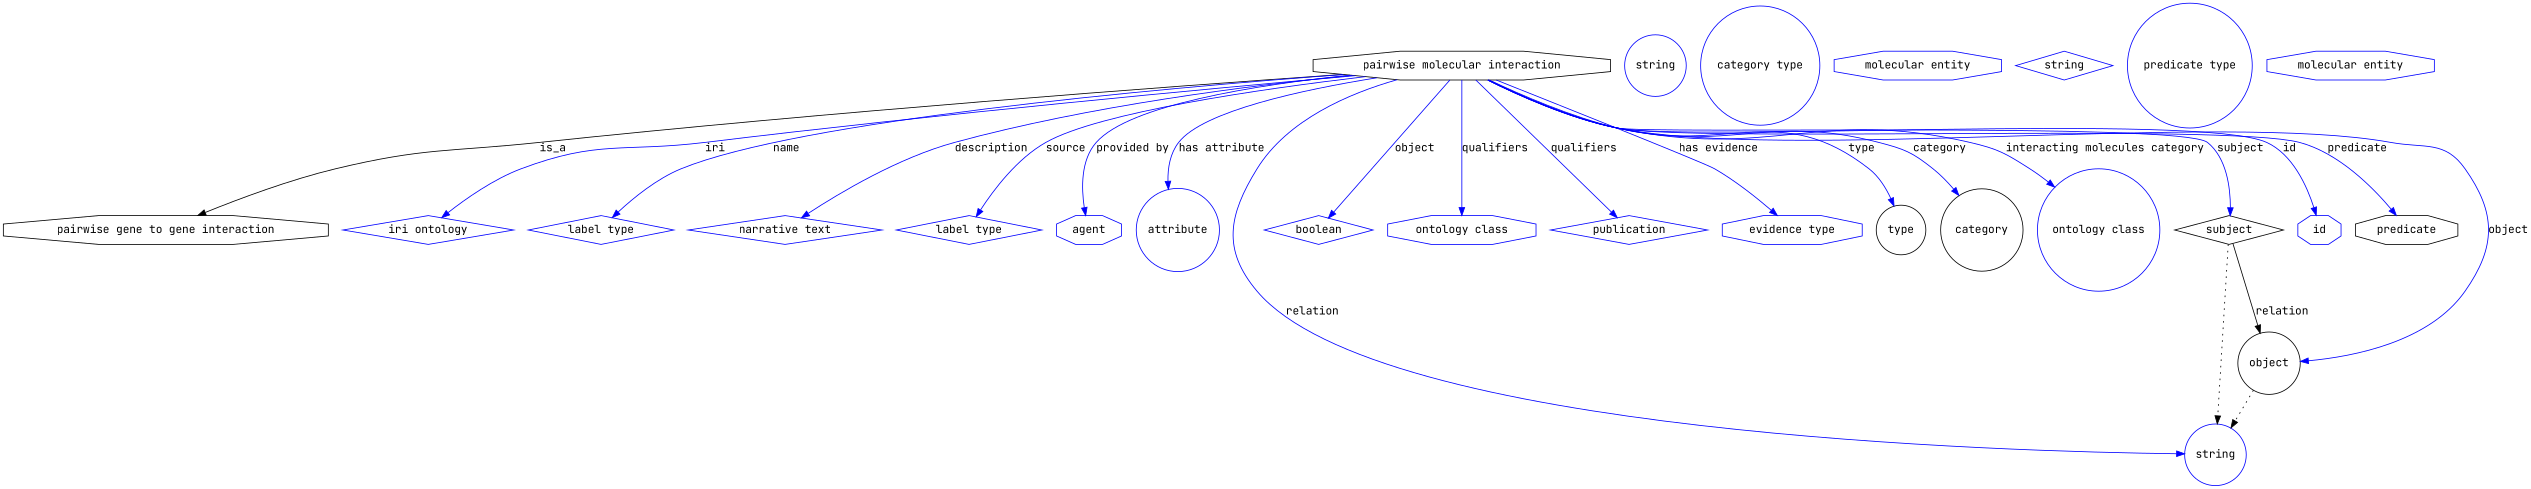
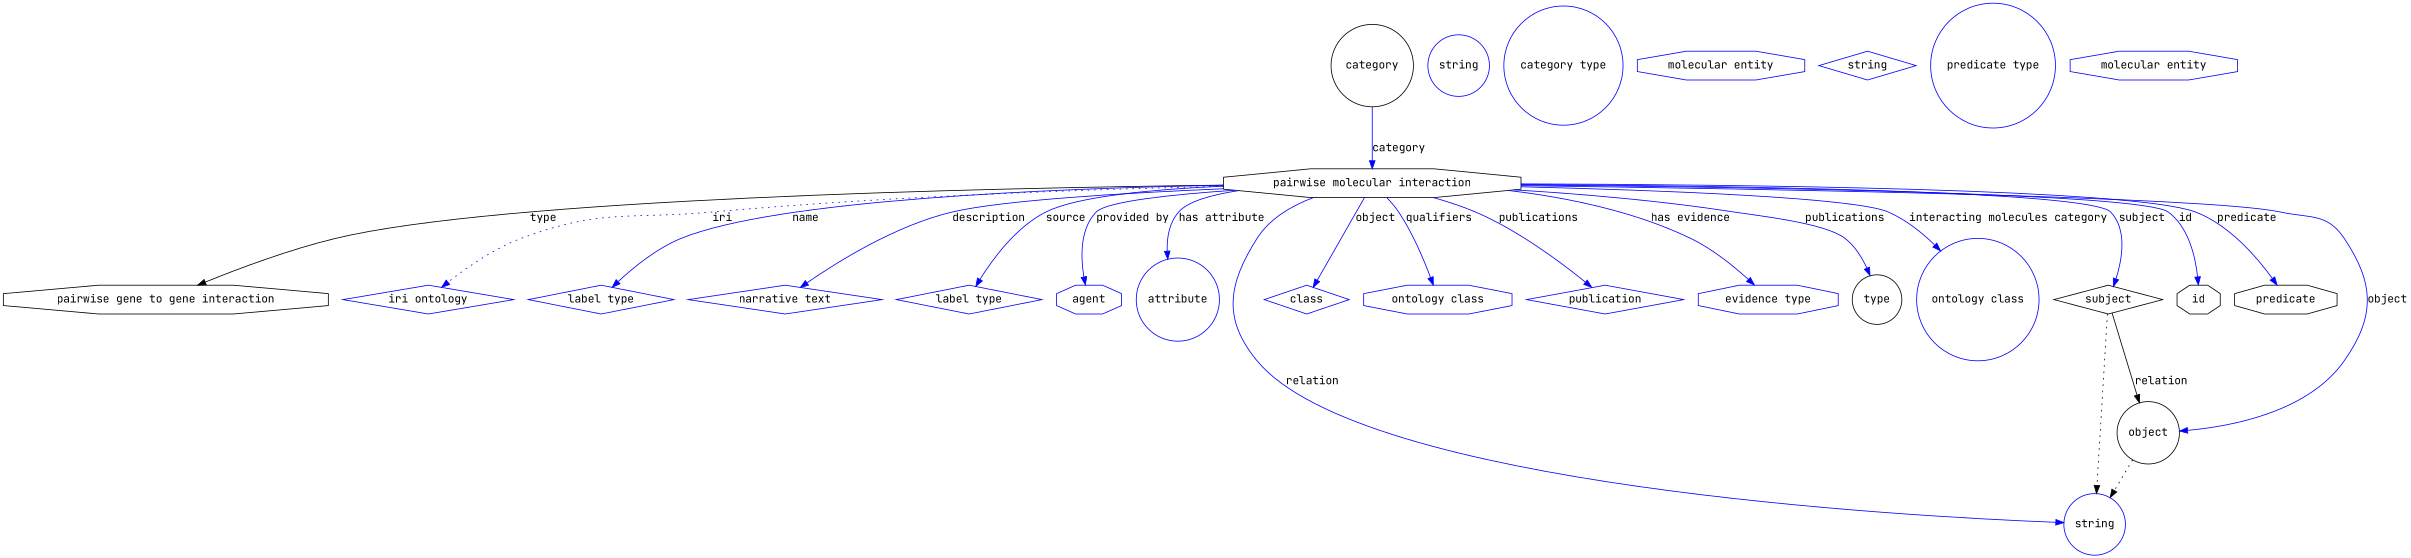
(802, 131) -> (828, 203)
(1724, 135) -> (1372, 134)
(553, 148) -> (543, 218)
(1584, 148) -> (1539, 218)
(1862, 148) -> (1845, 218)
(1319, 230) -> (1307, 300)
(2319, 230) -> (2199, 300)
